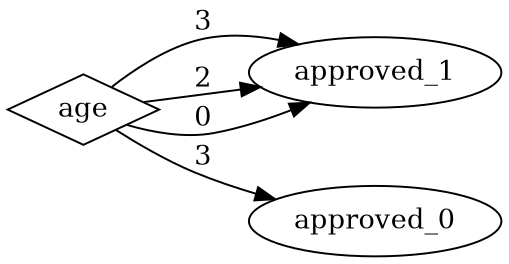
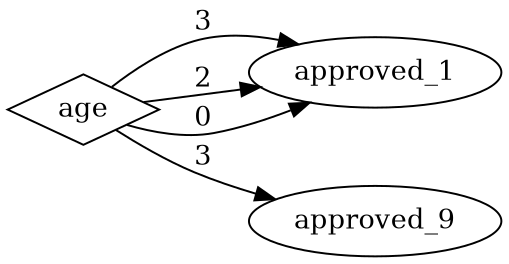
(375, 221) -> (375, 221)
